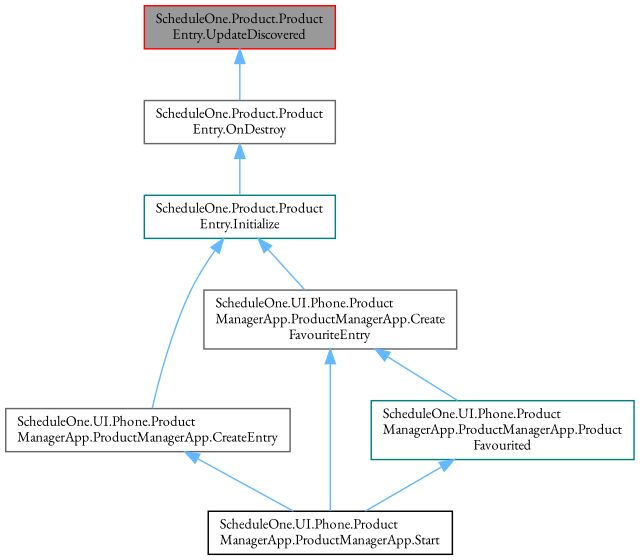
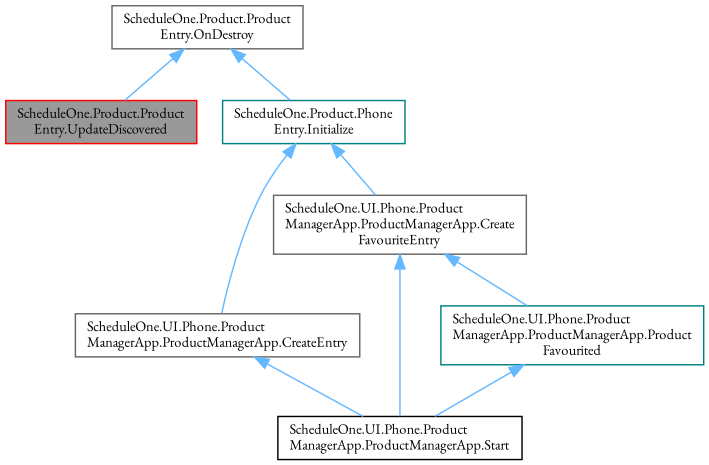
(240, 82) -> (149, 79)
(240, 217) -> (314, 122)
